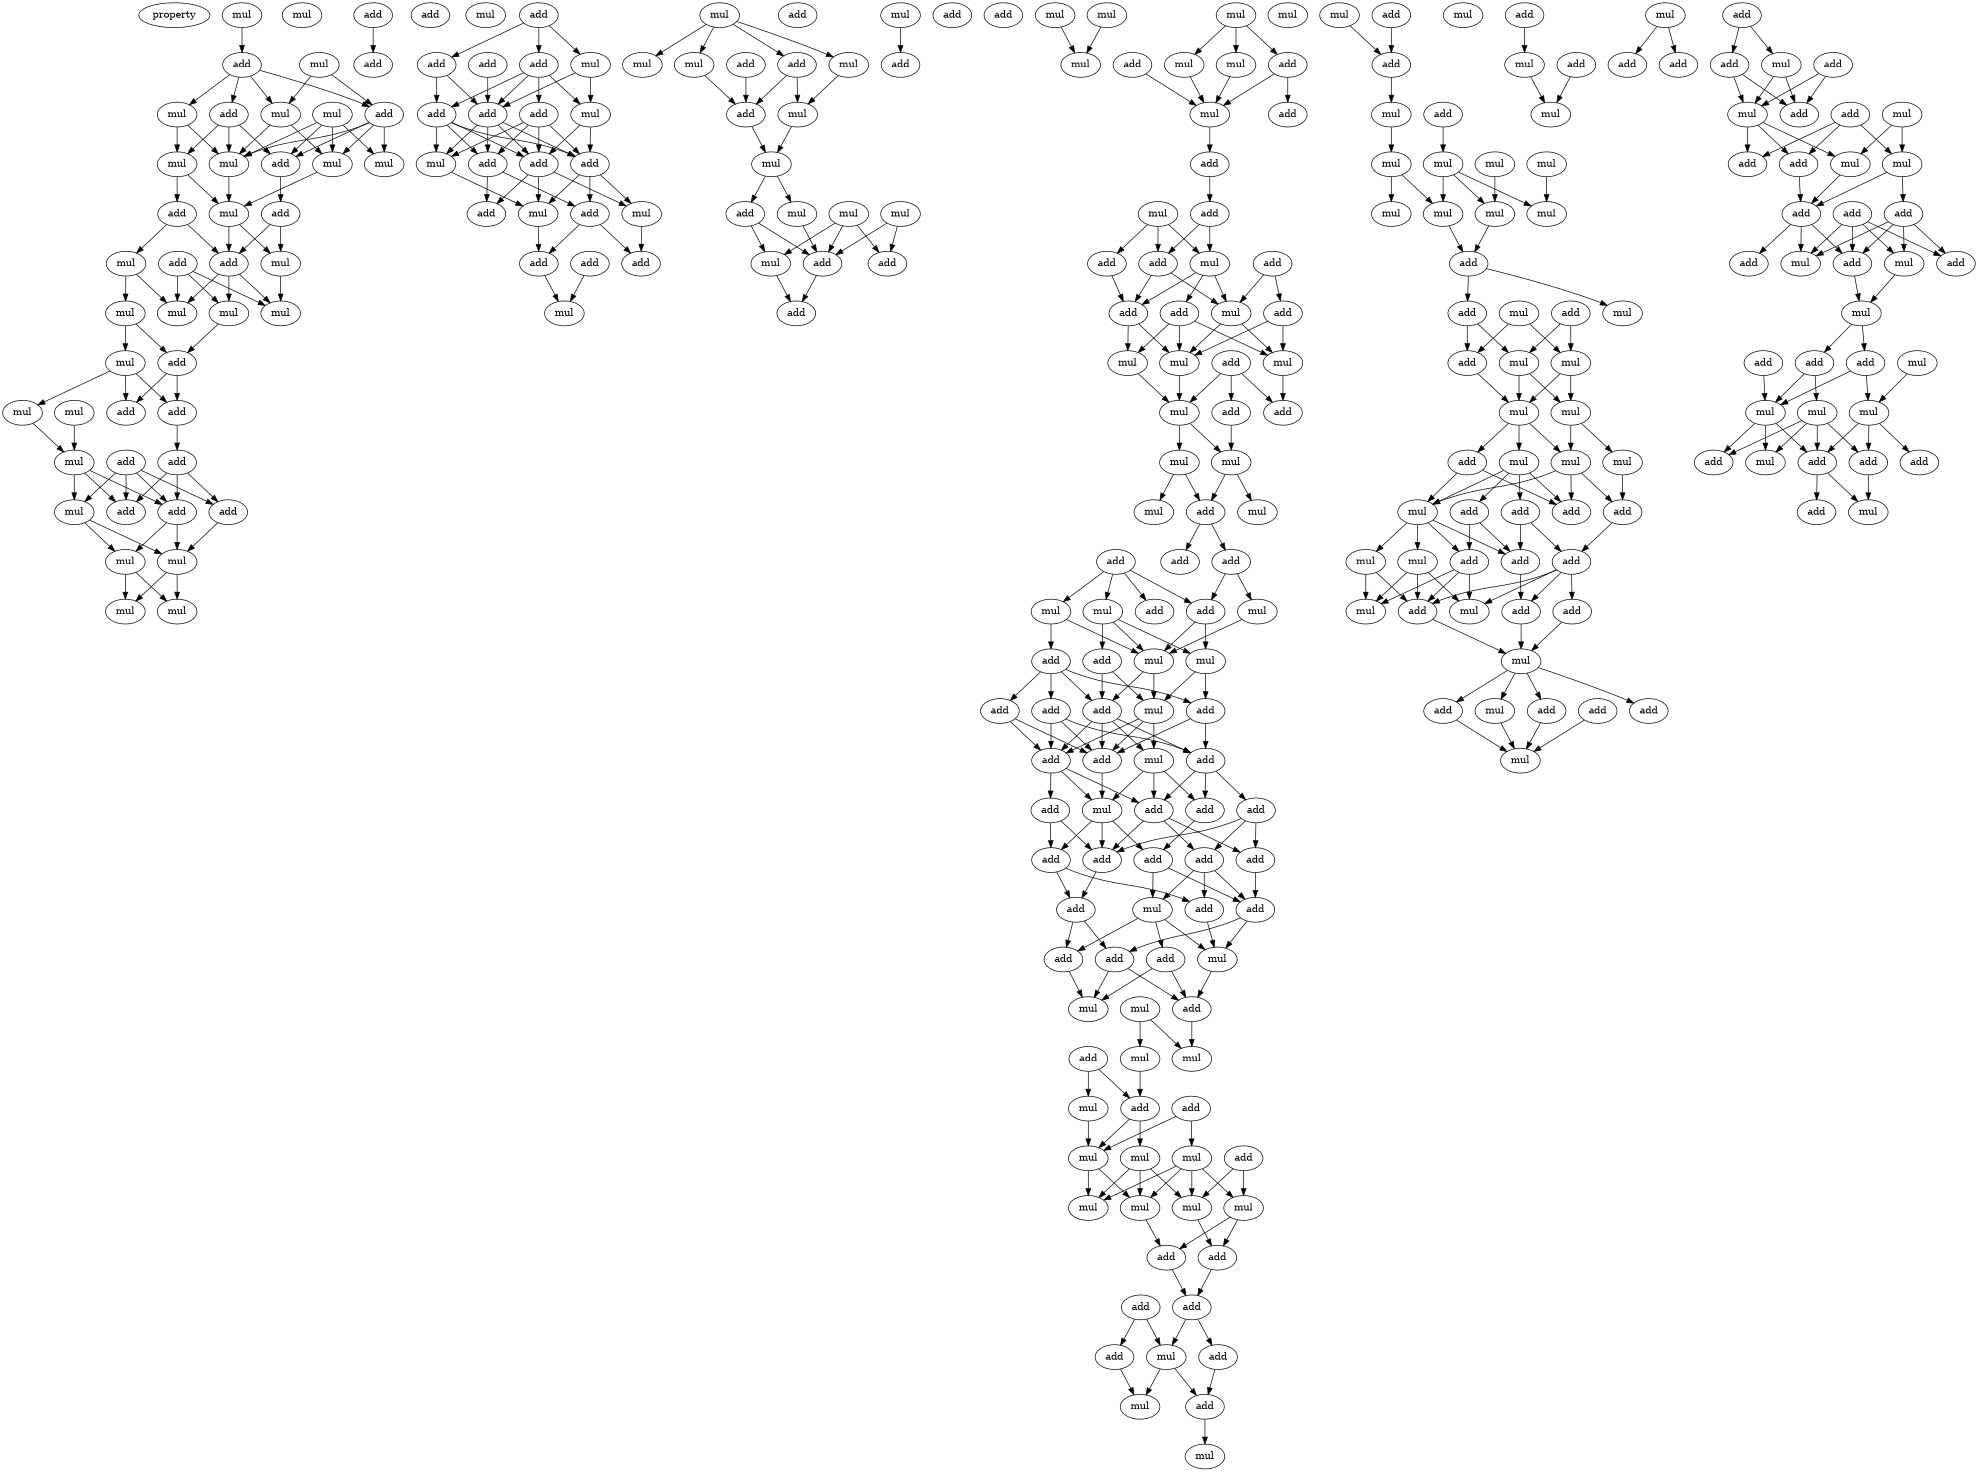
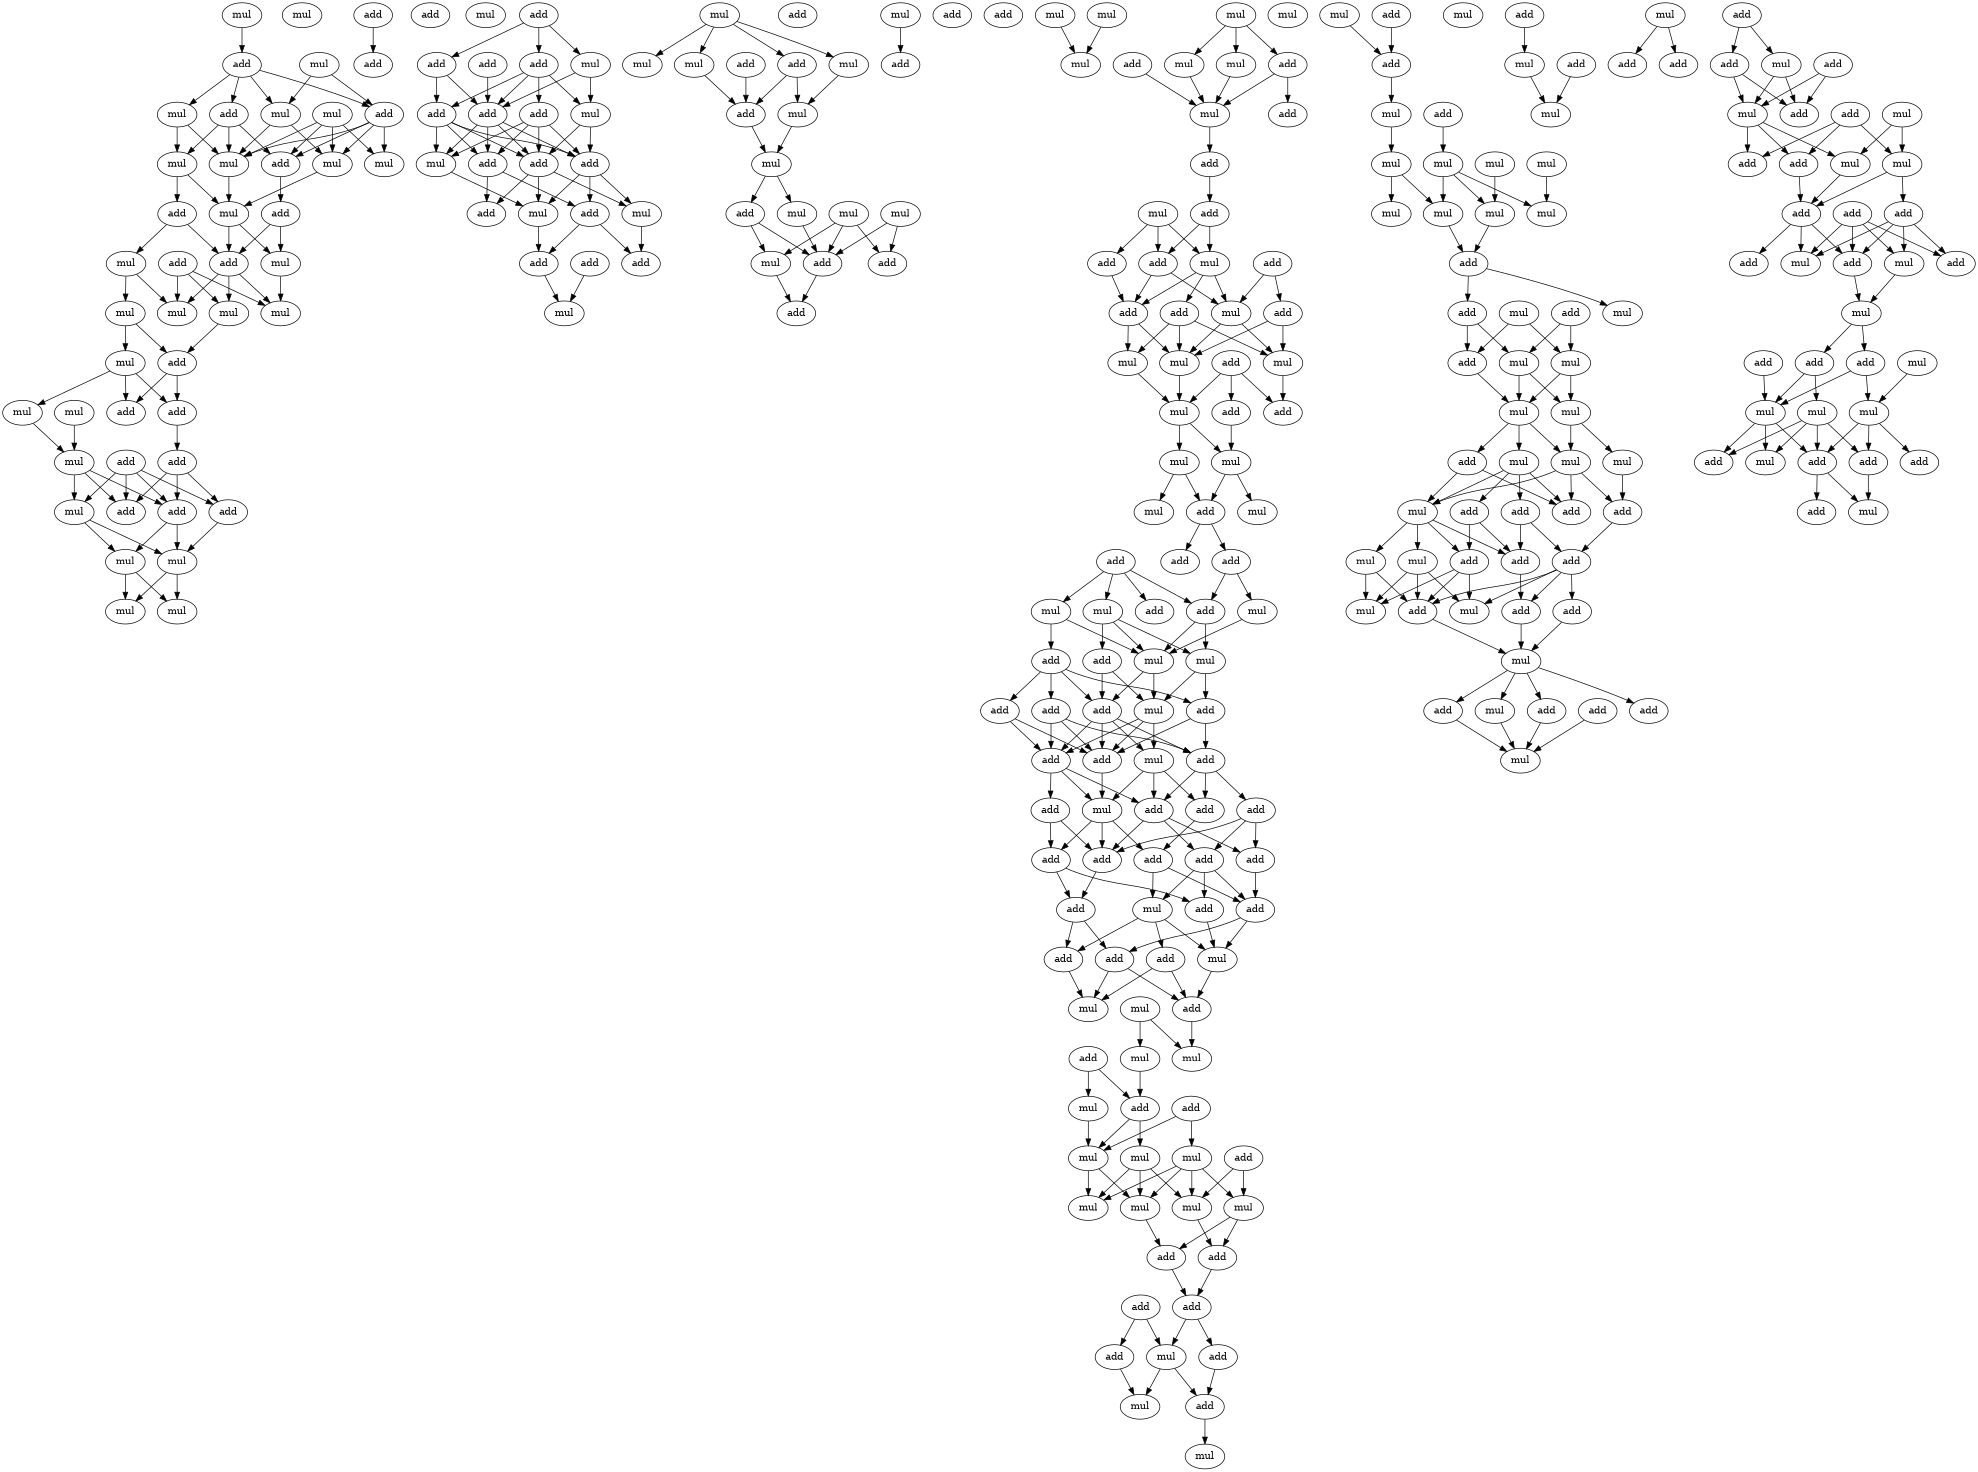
(174, 15) -> none
